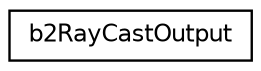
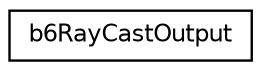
(131, 36) -> (131, 36)
